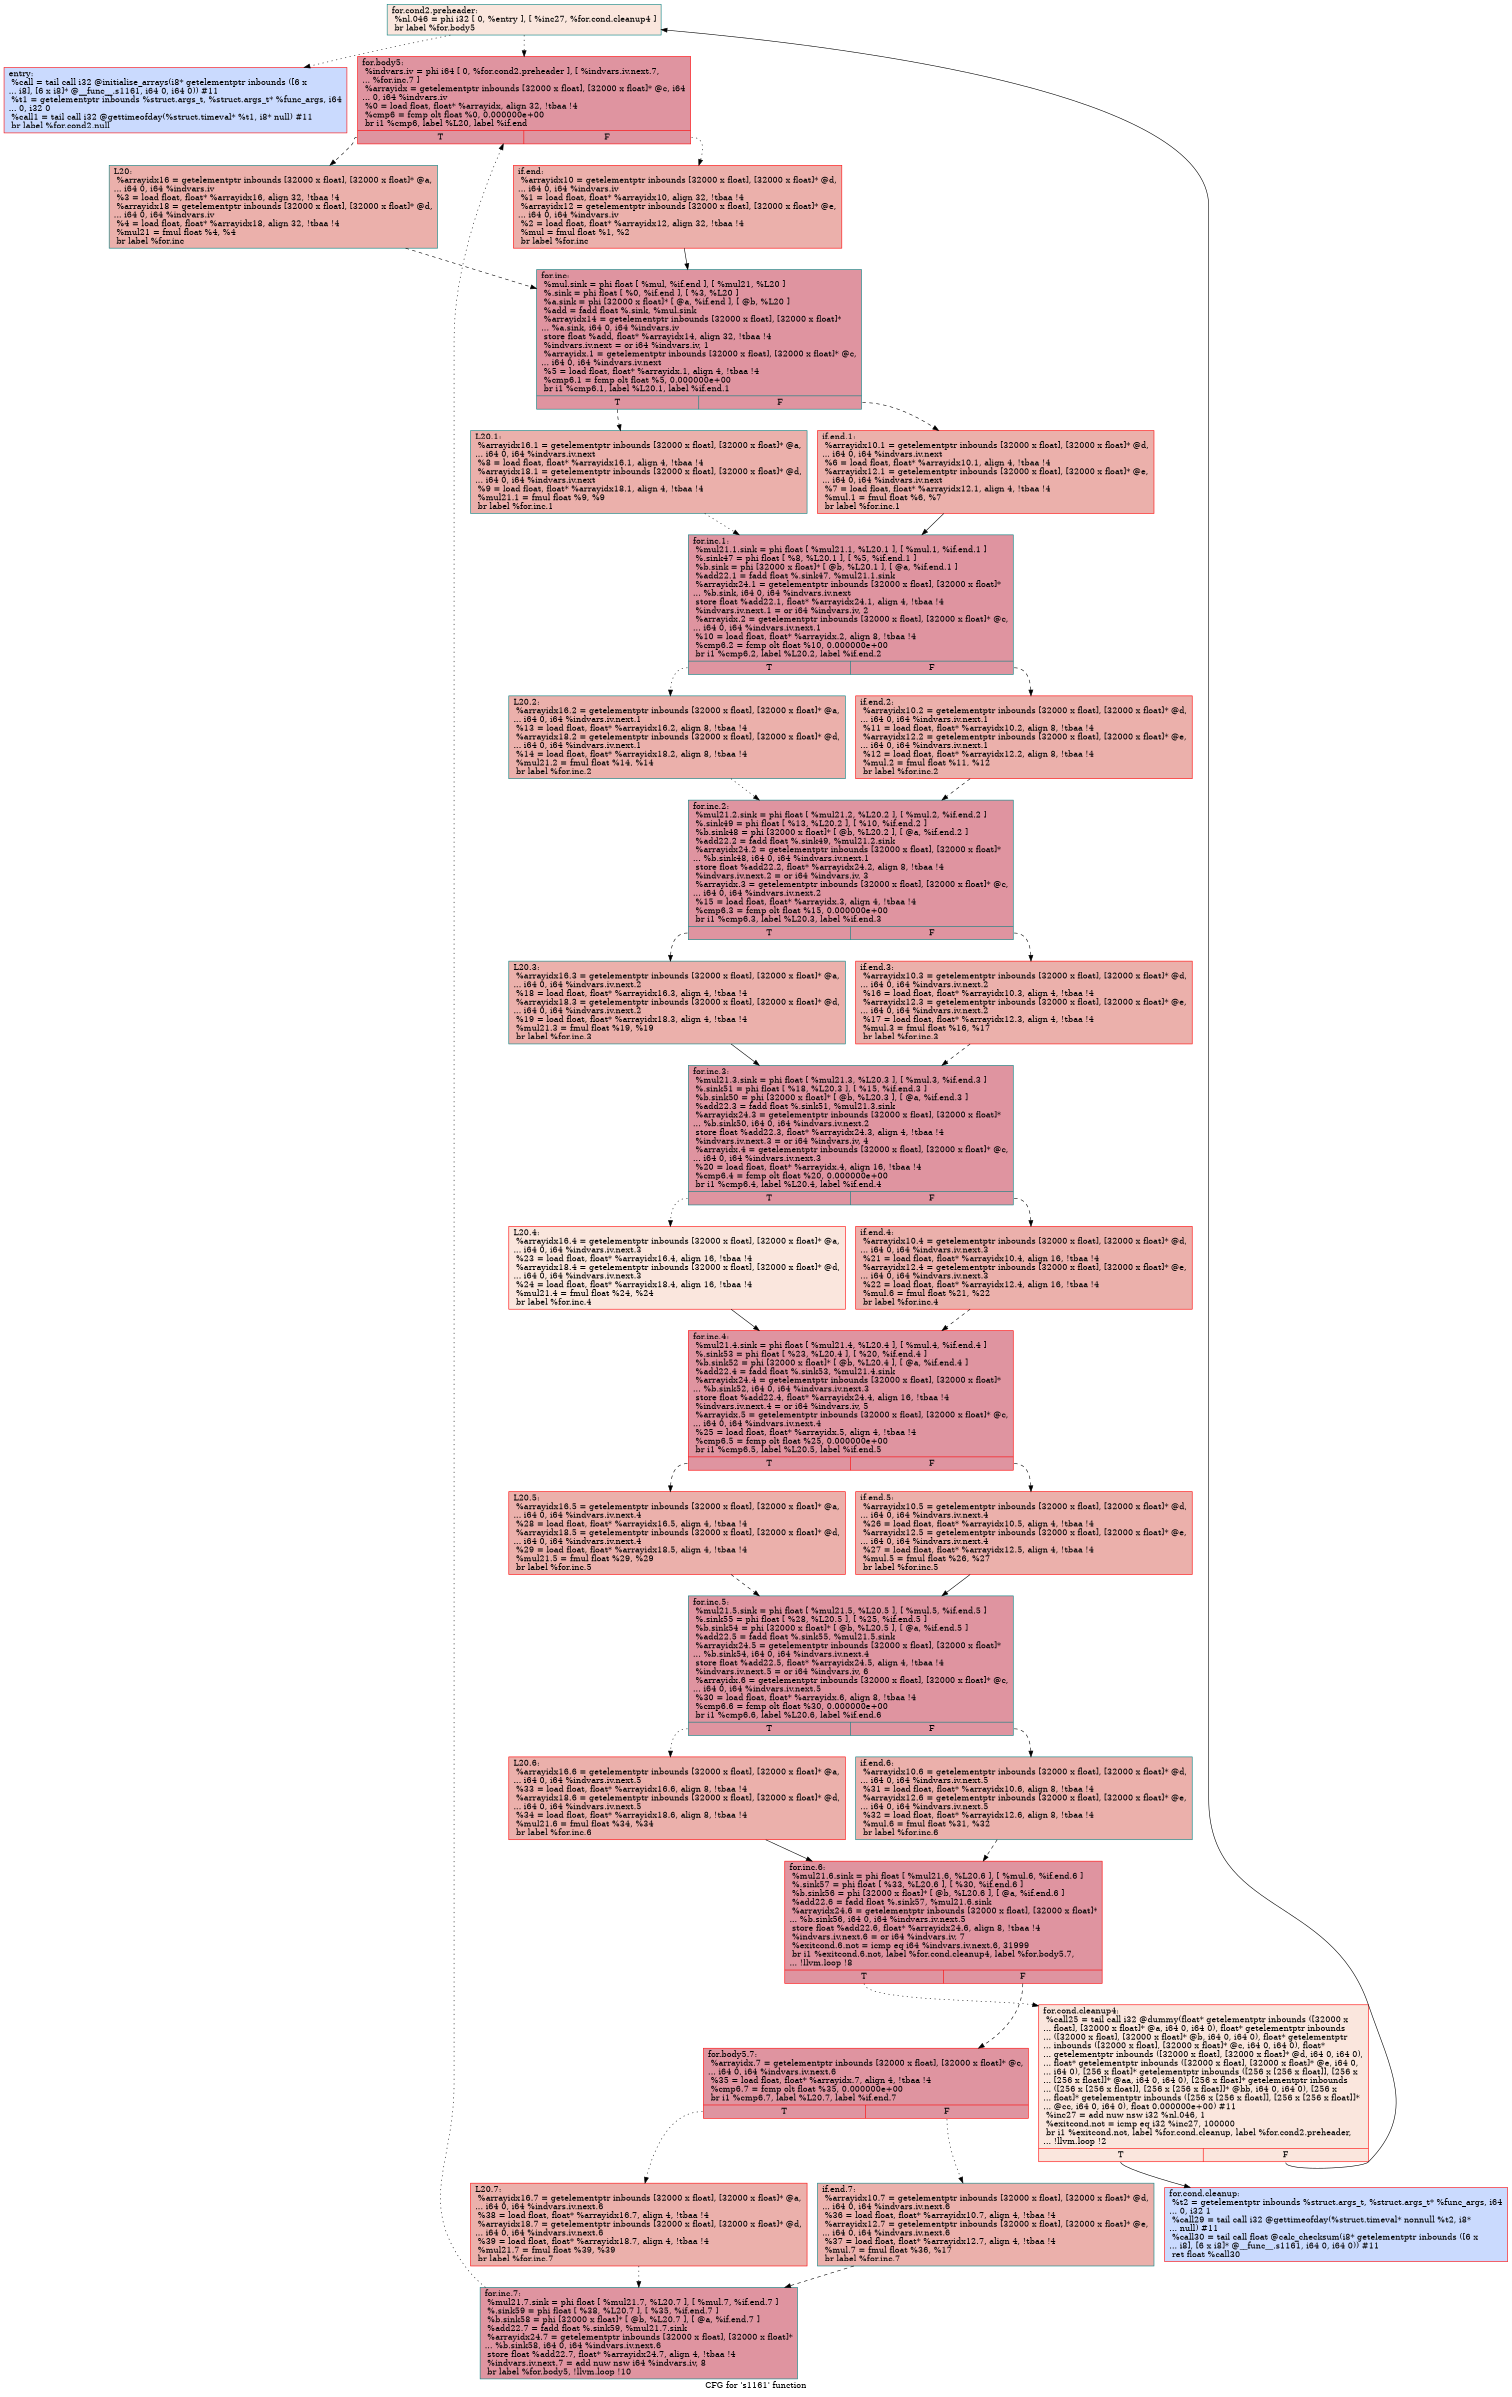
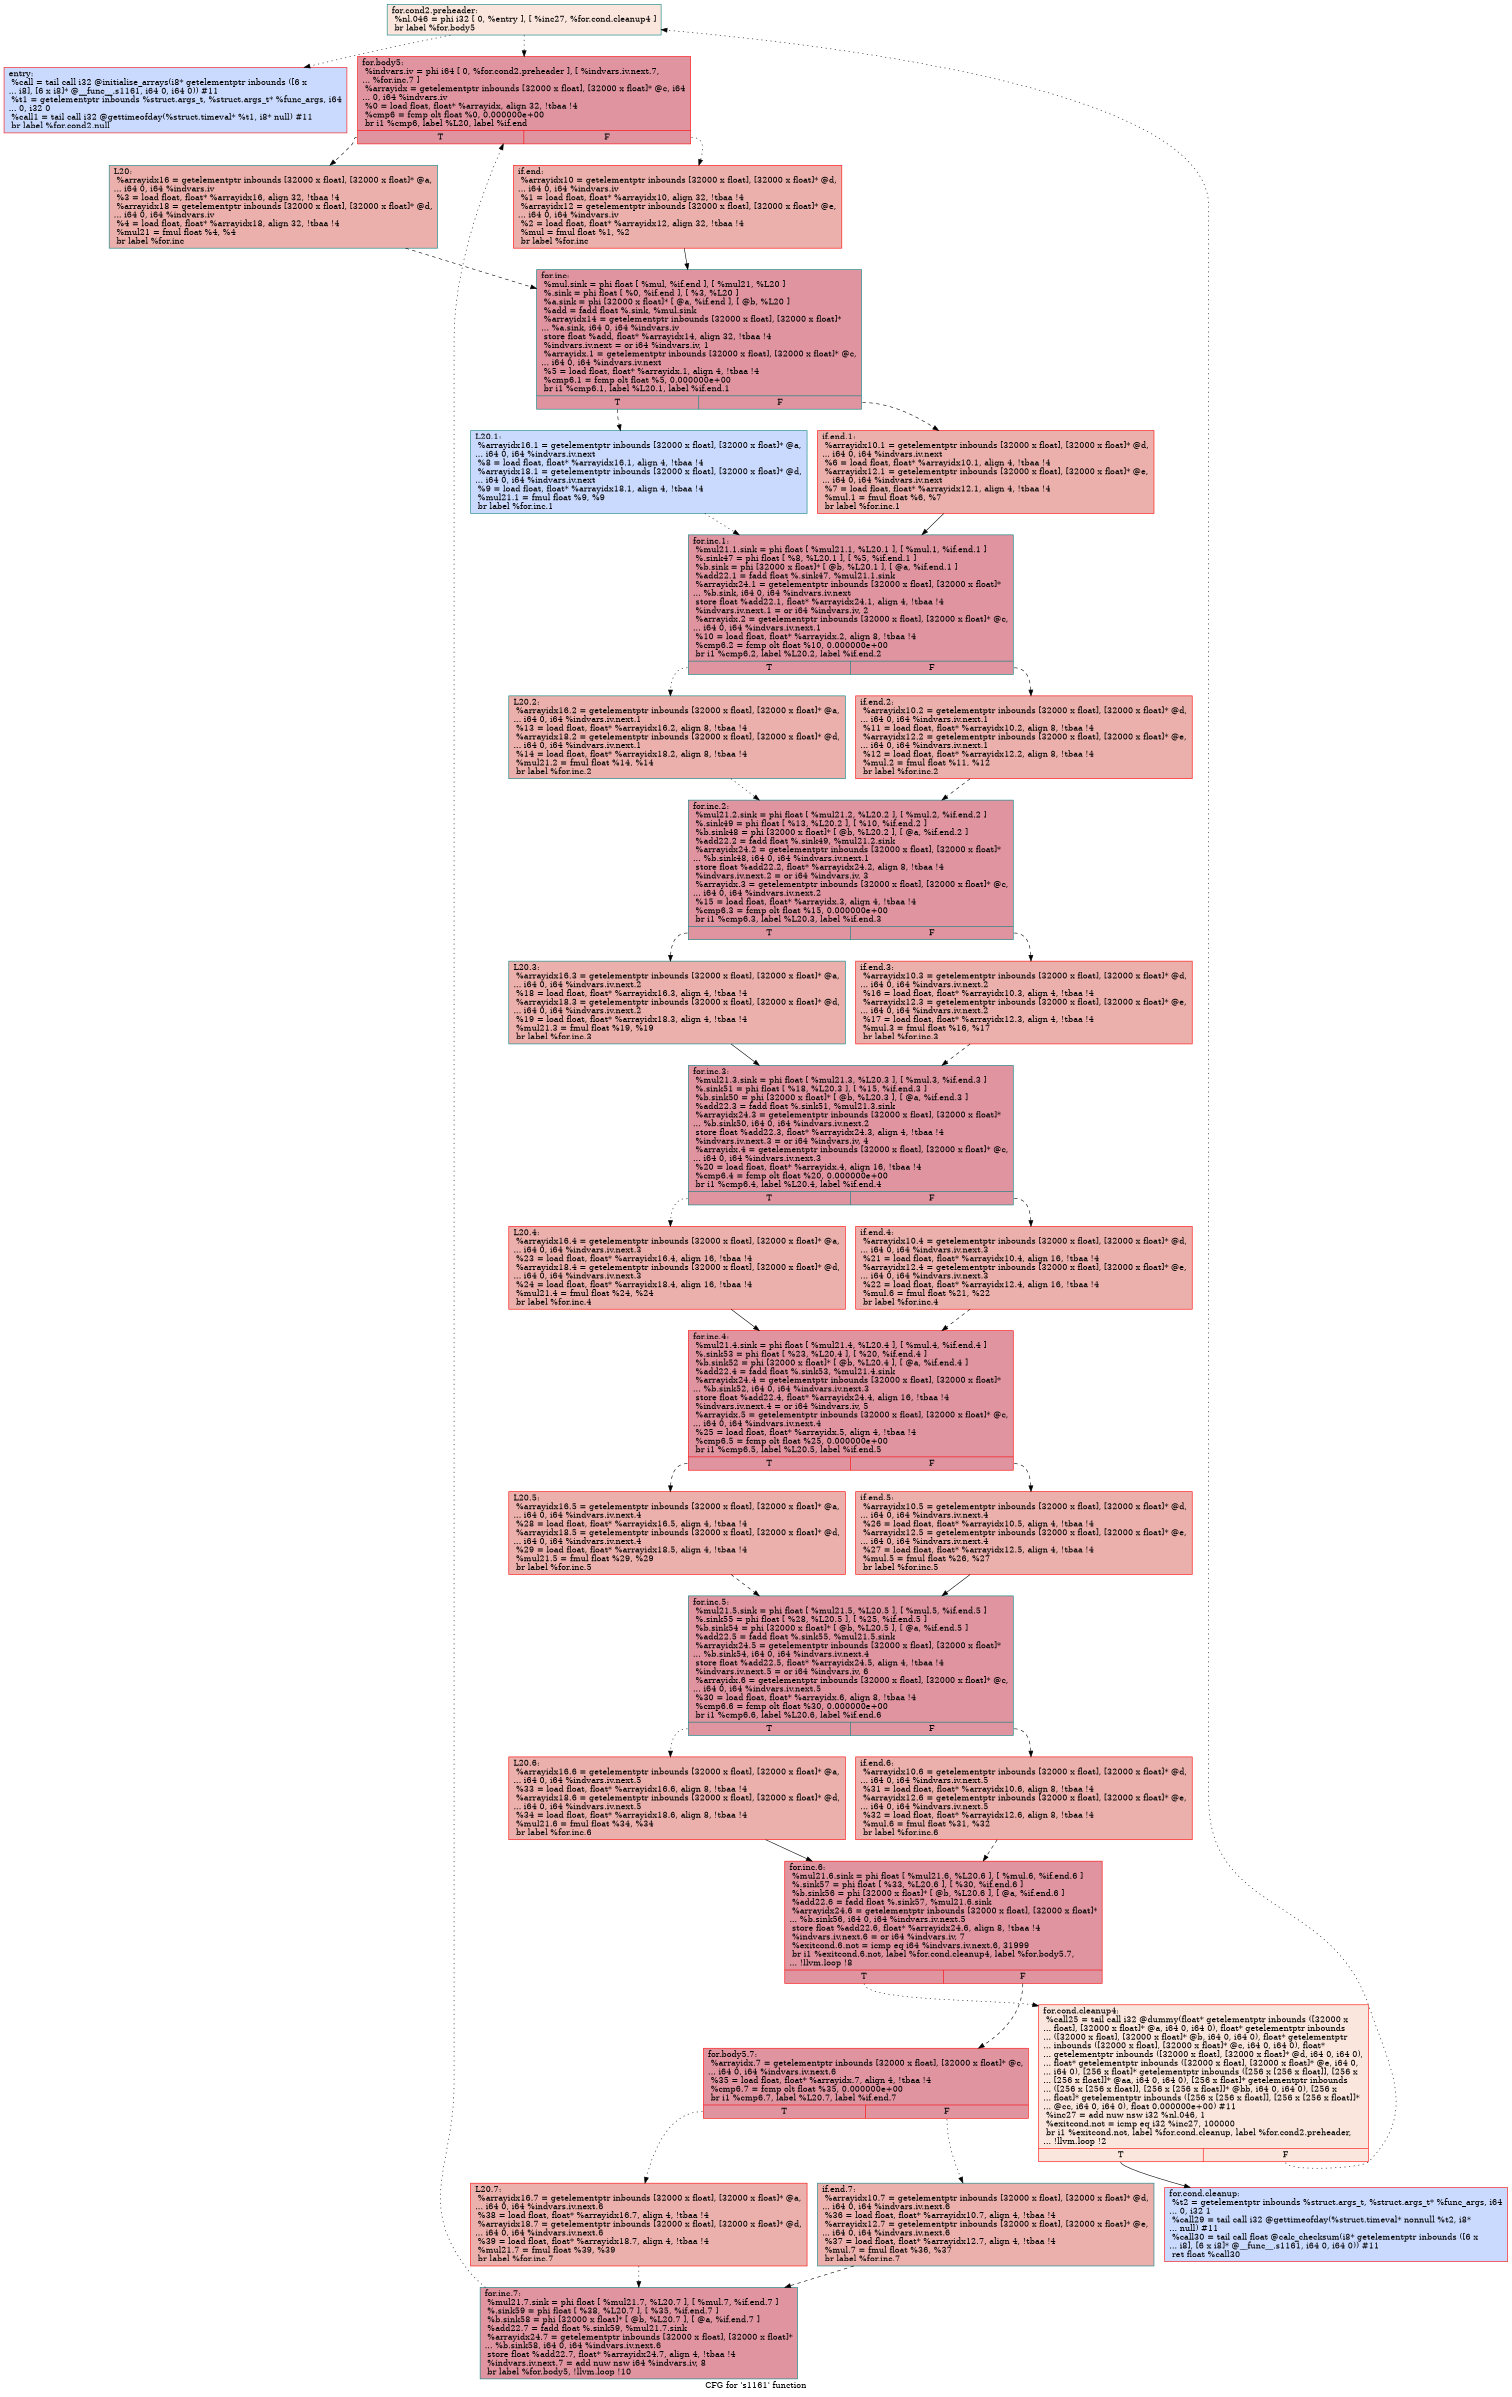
(639, 472) -> (639, 472)
(1209, 968) -> (1209, 968)
(677, 1268) -> (677, 1268)
(1024, 1798) -> (1024, 1798)
(887, 2250) -> (887, 2250)
